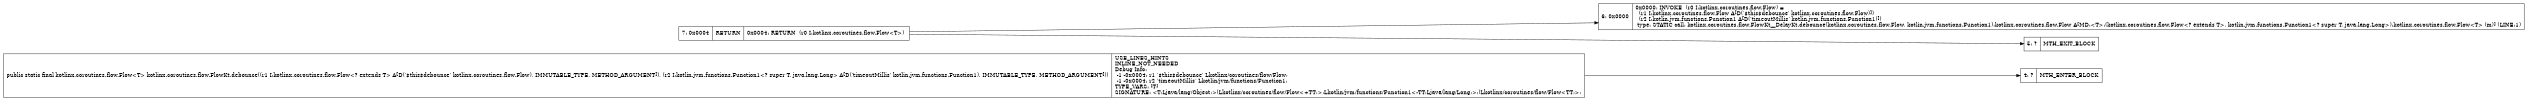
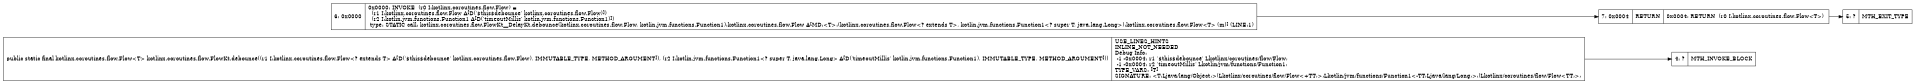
(1252, 27) -> (1426, 17)
(2069, 44) -> (1886, 17)
(2069, 75) -> (1722, 59)
